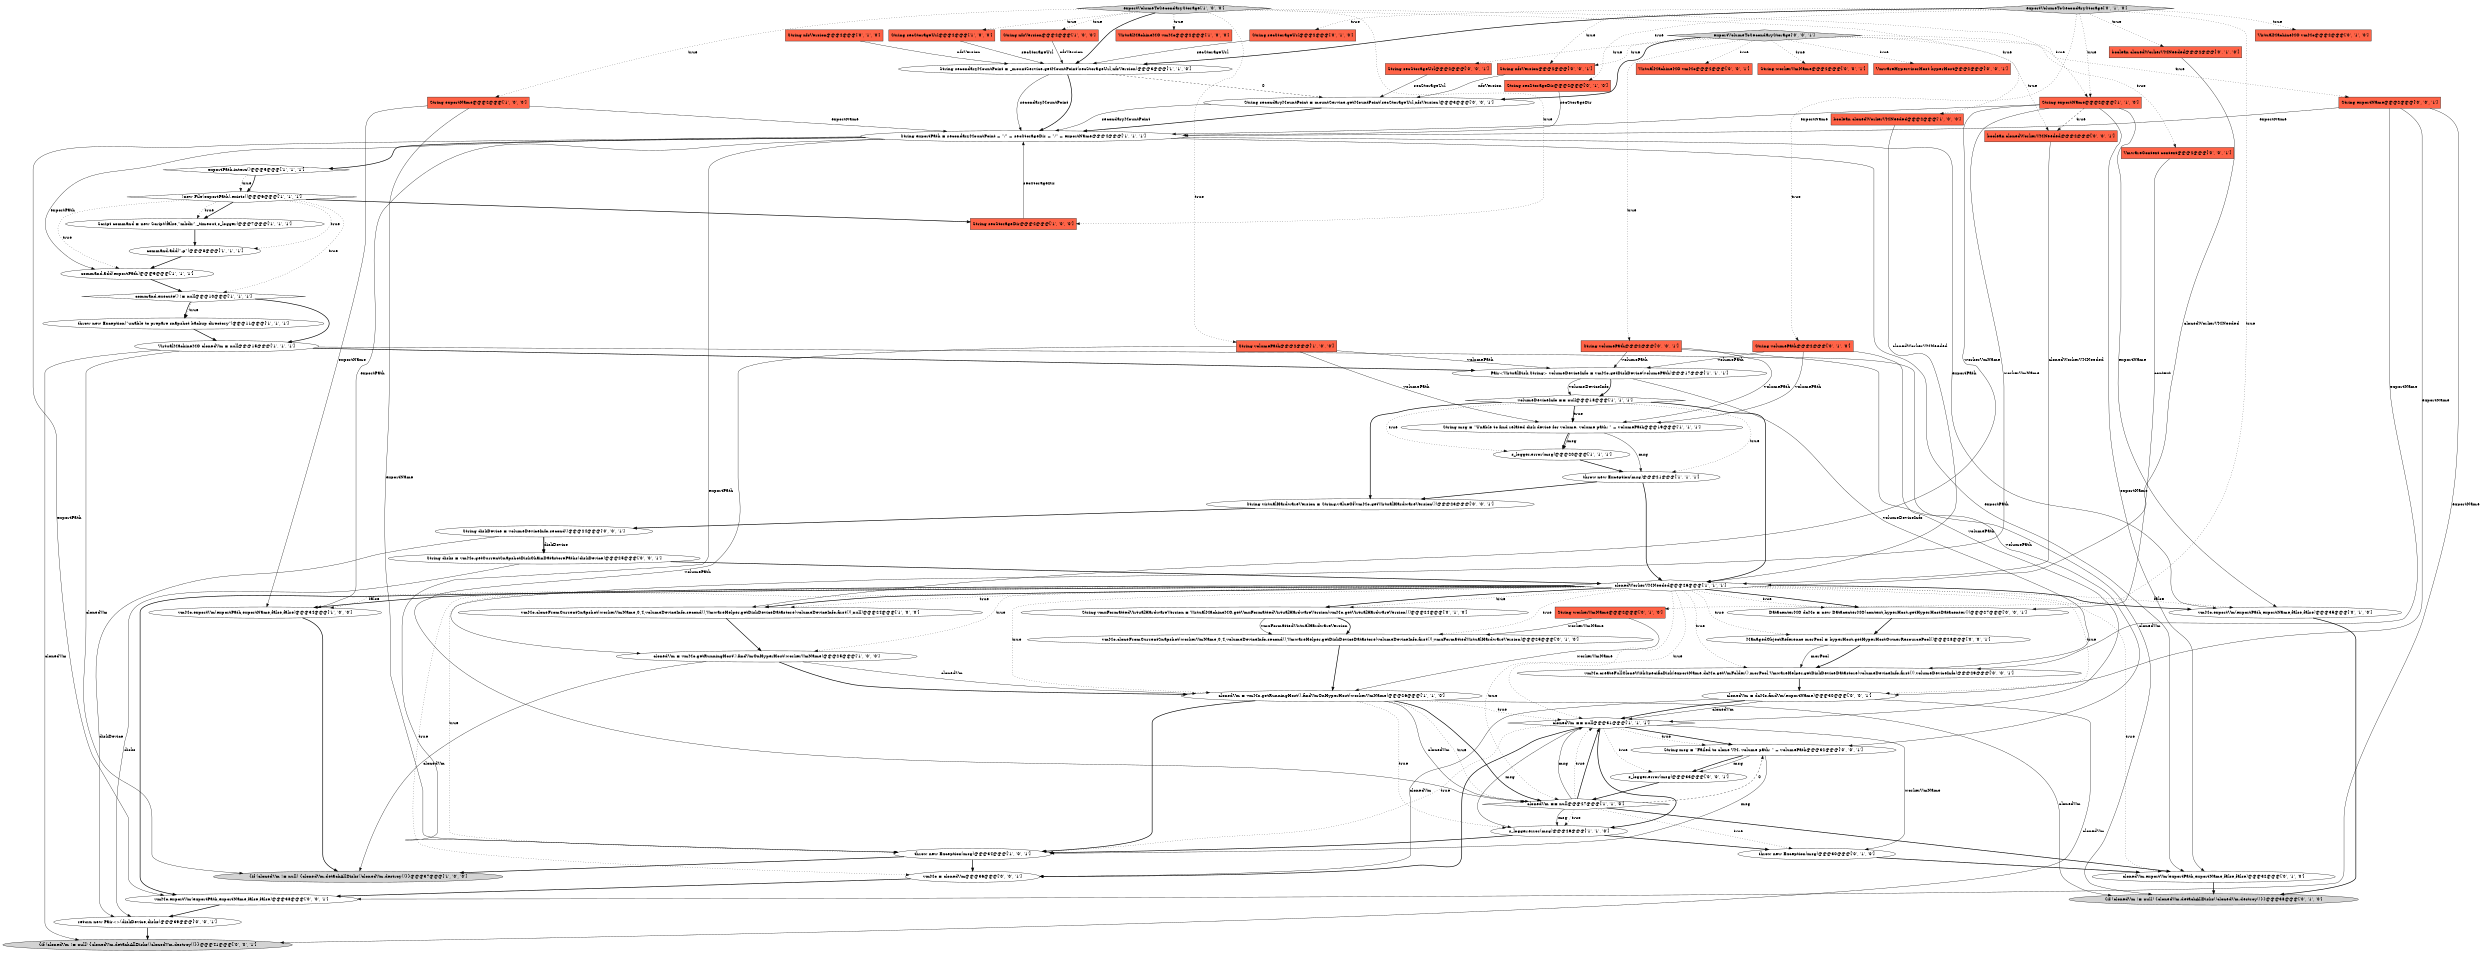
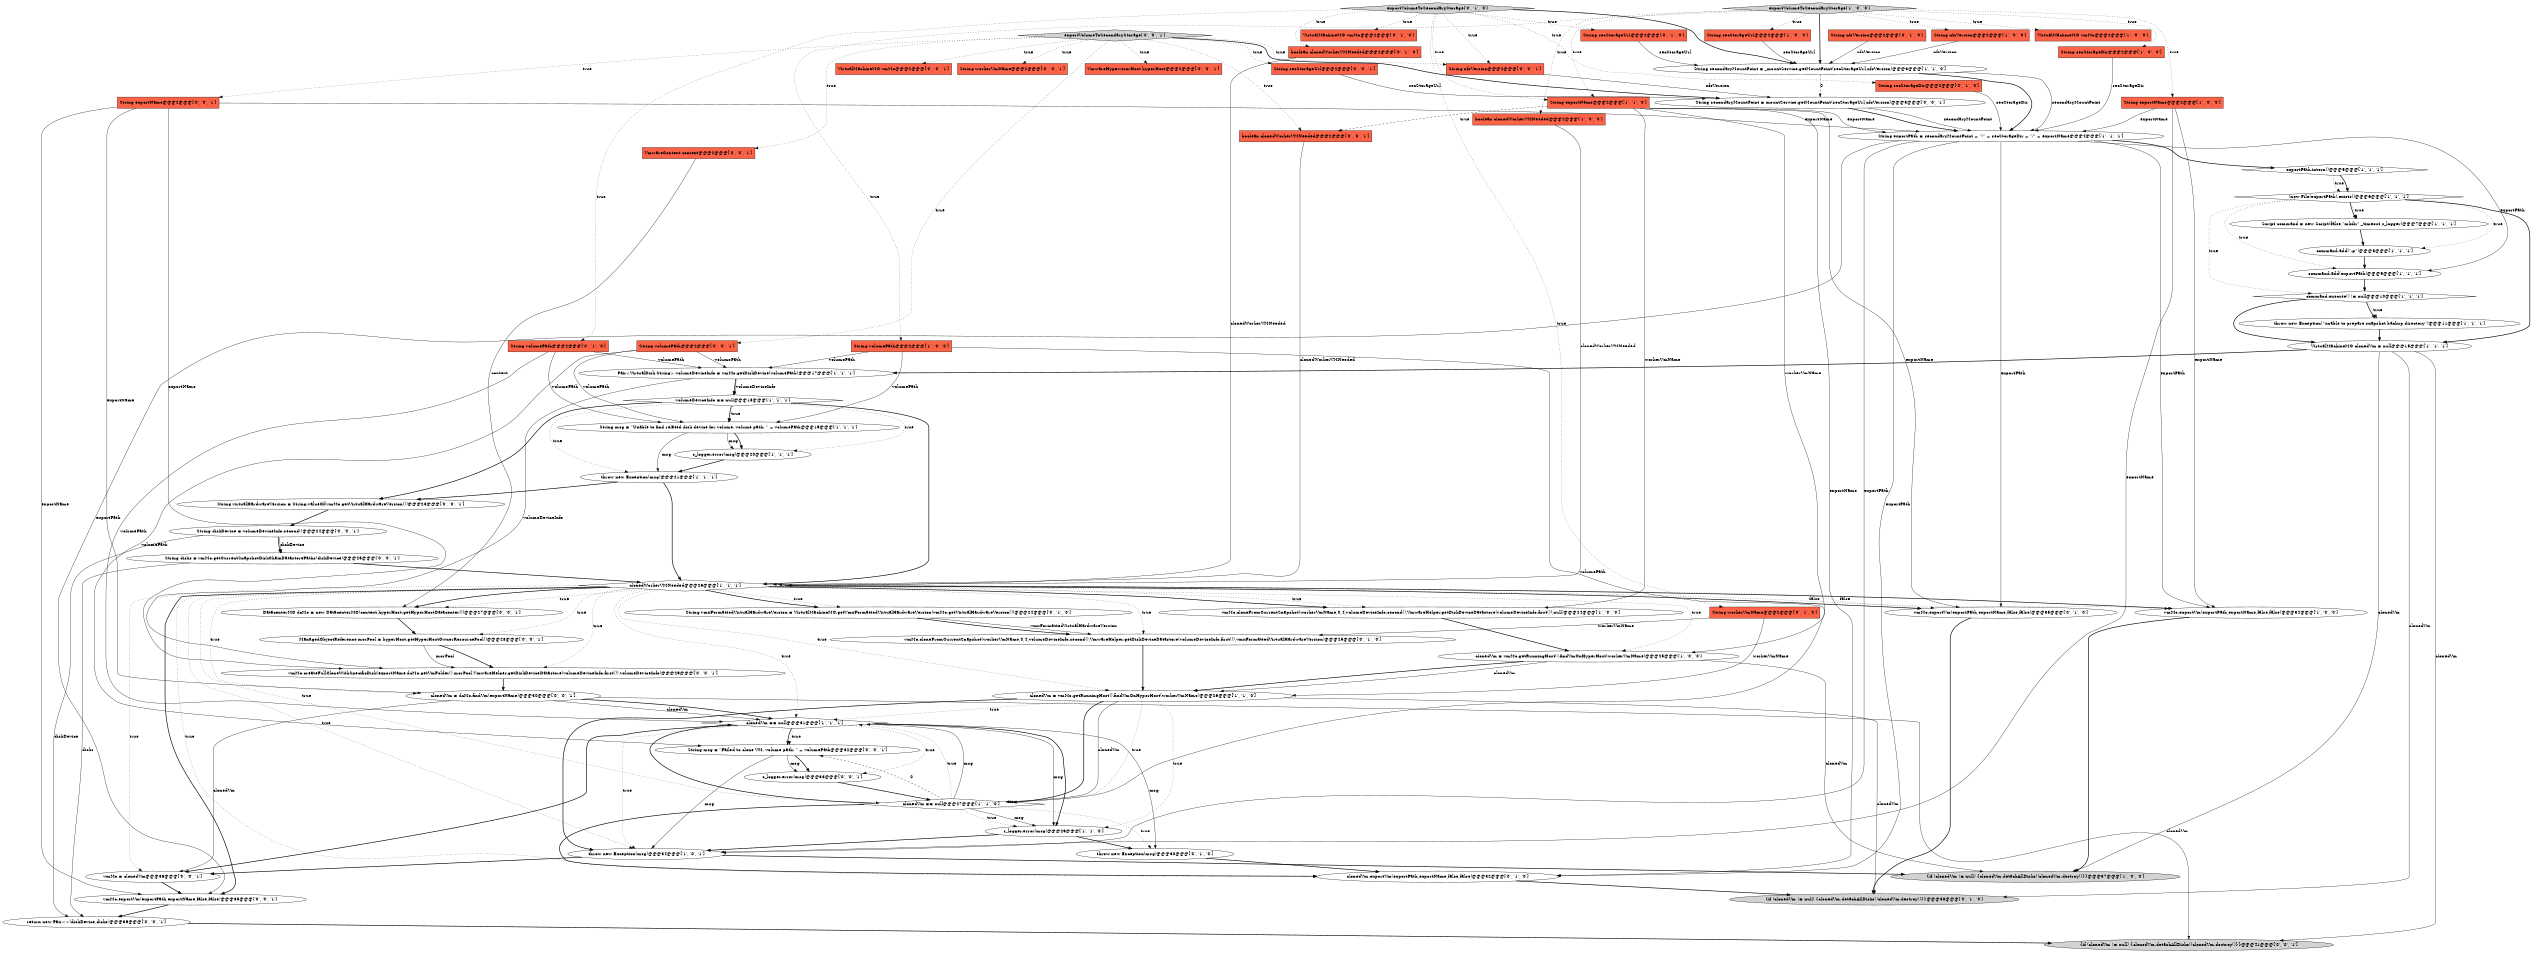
(637, 211) -> (2530, 254)
(1923, 791) -> (1154, 791)
